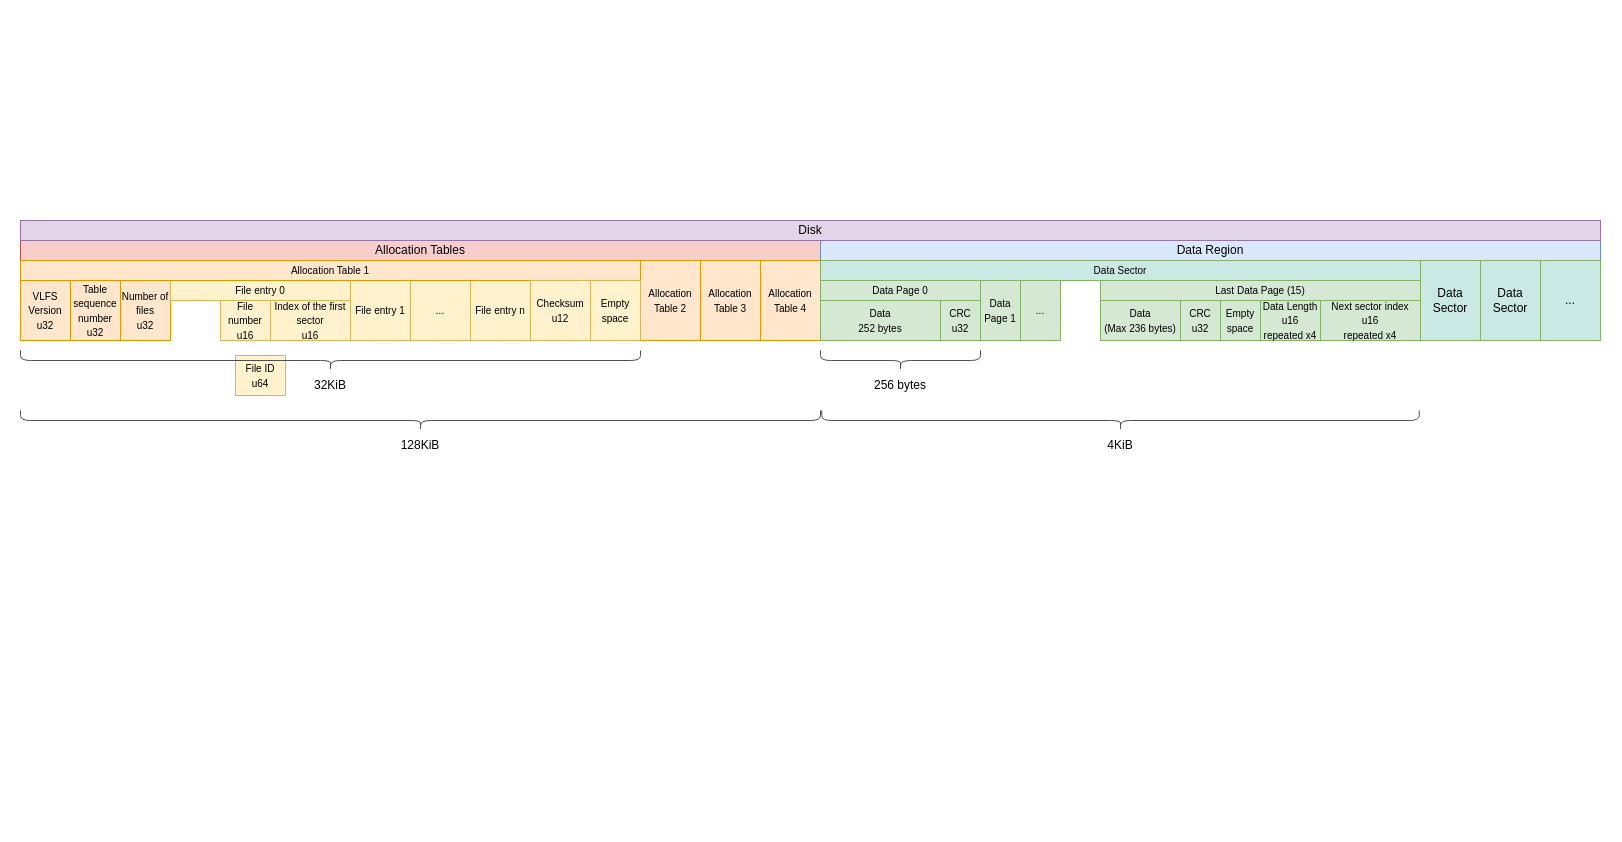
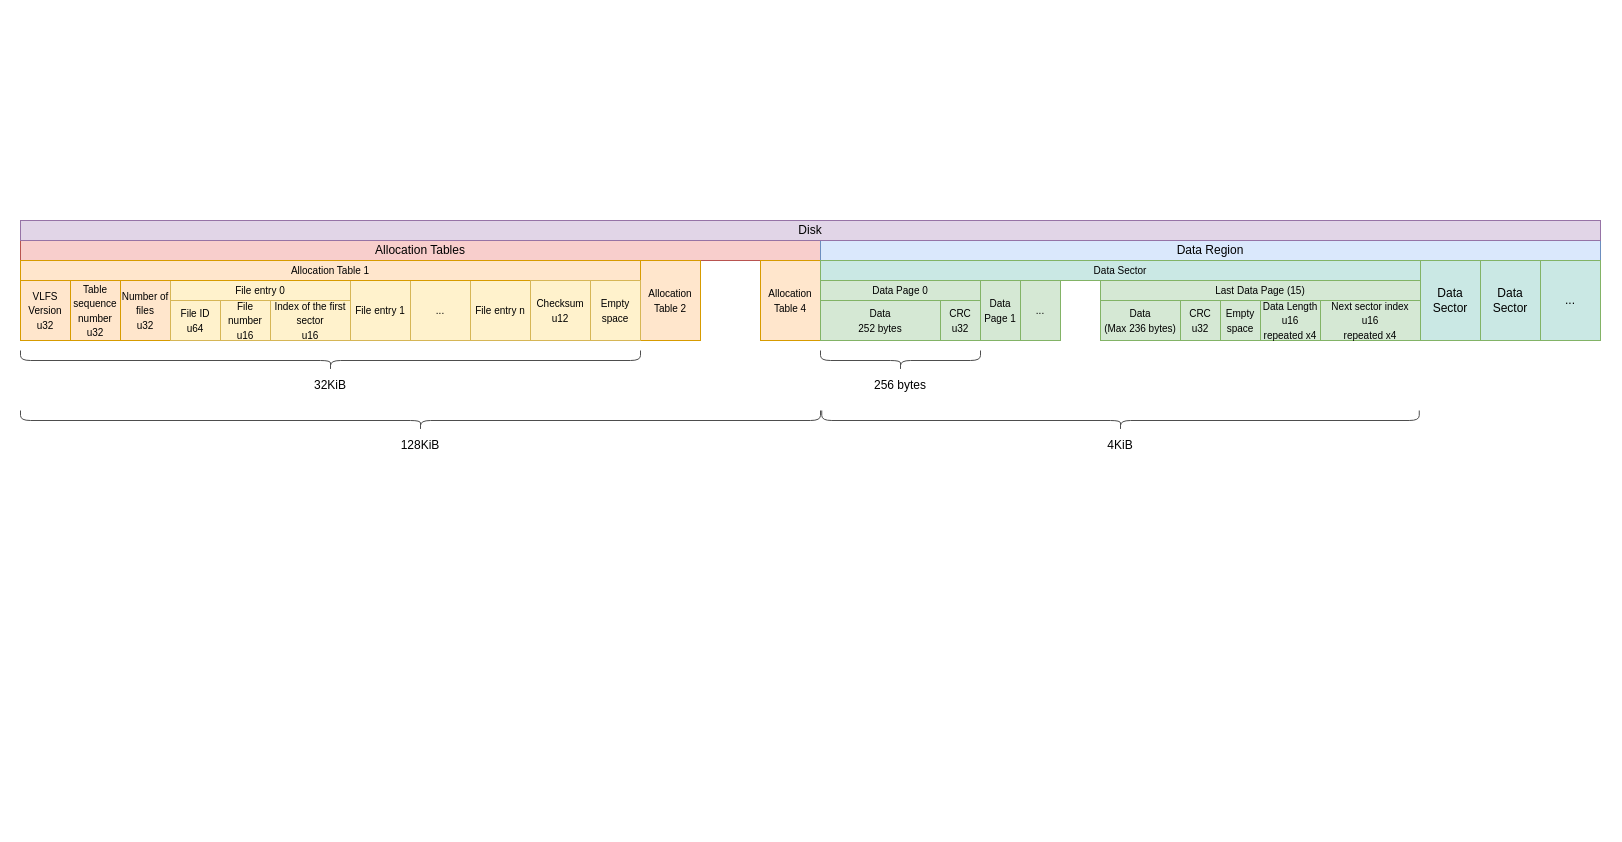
(731, 301) -> none
(261, 376) -> (196, 321)
